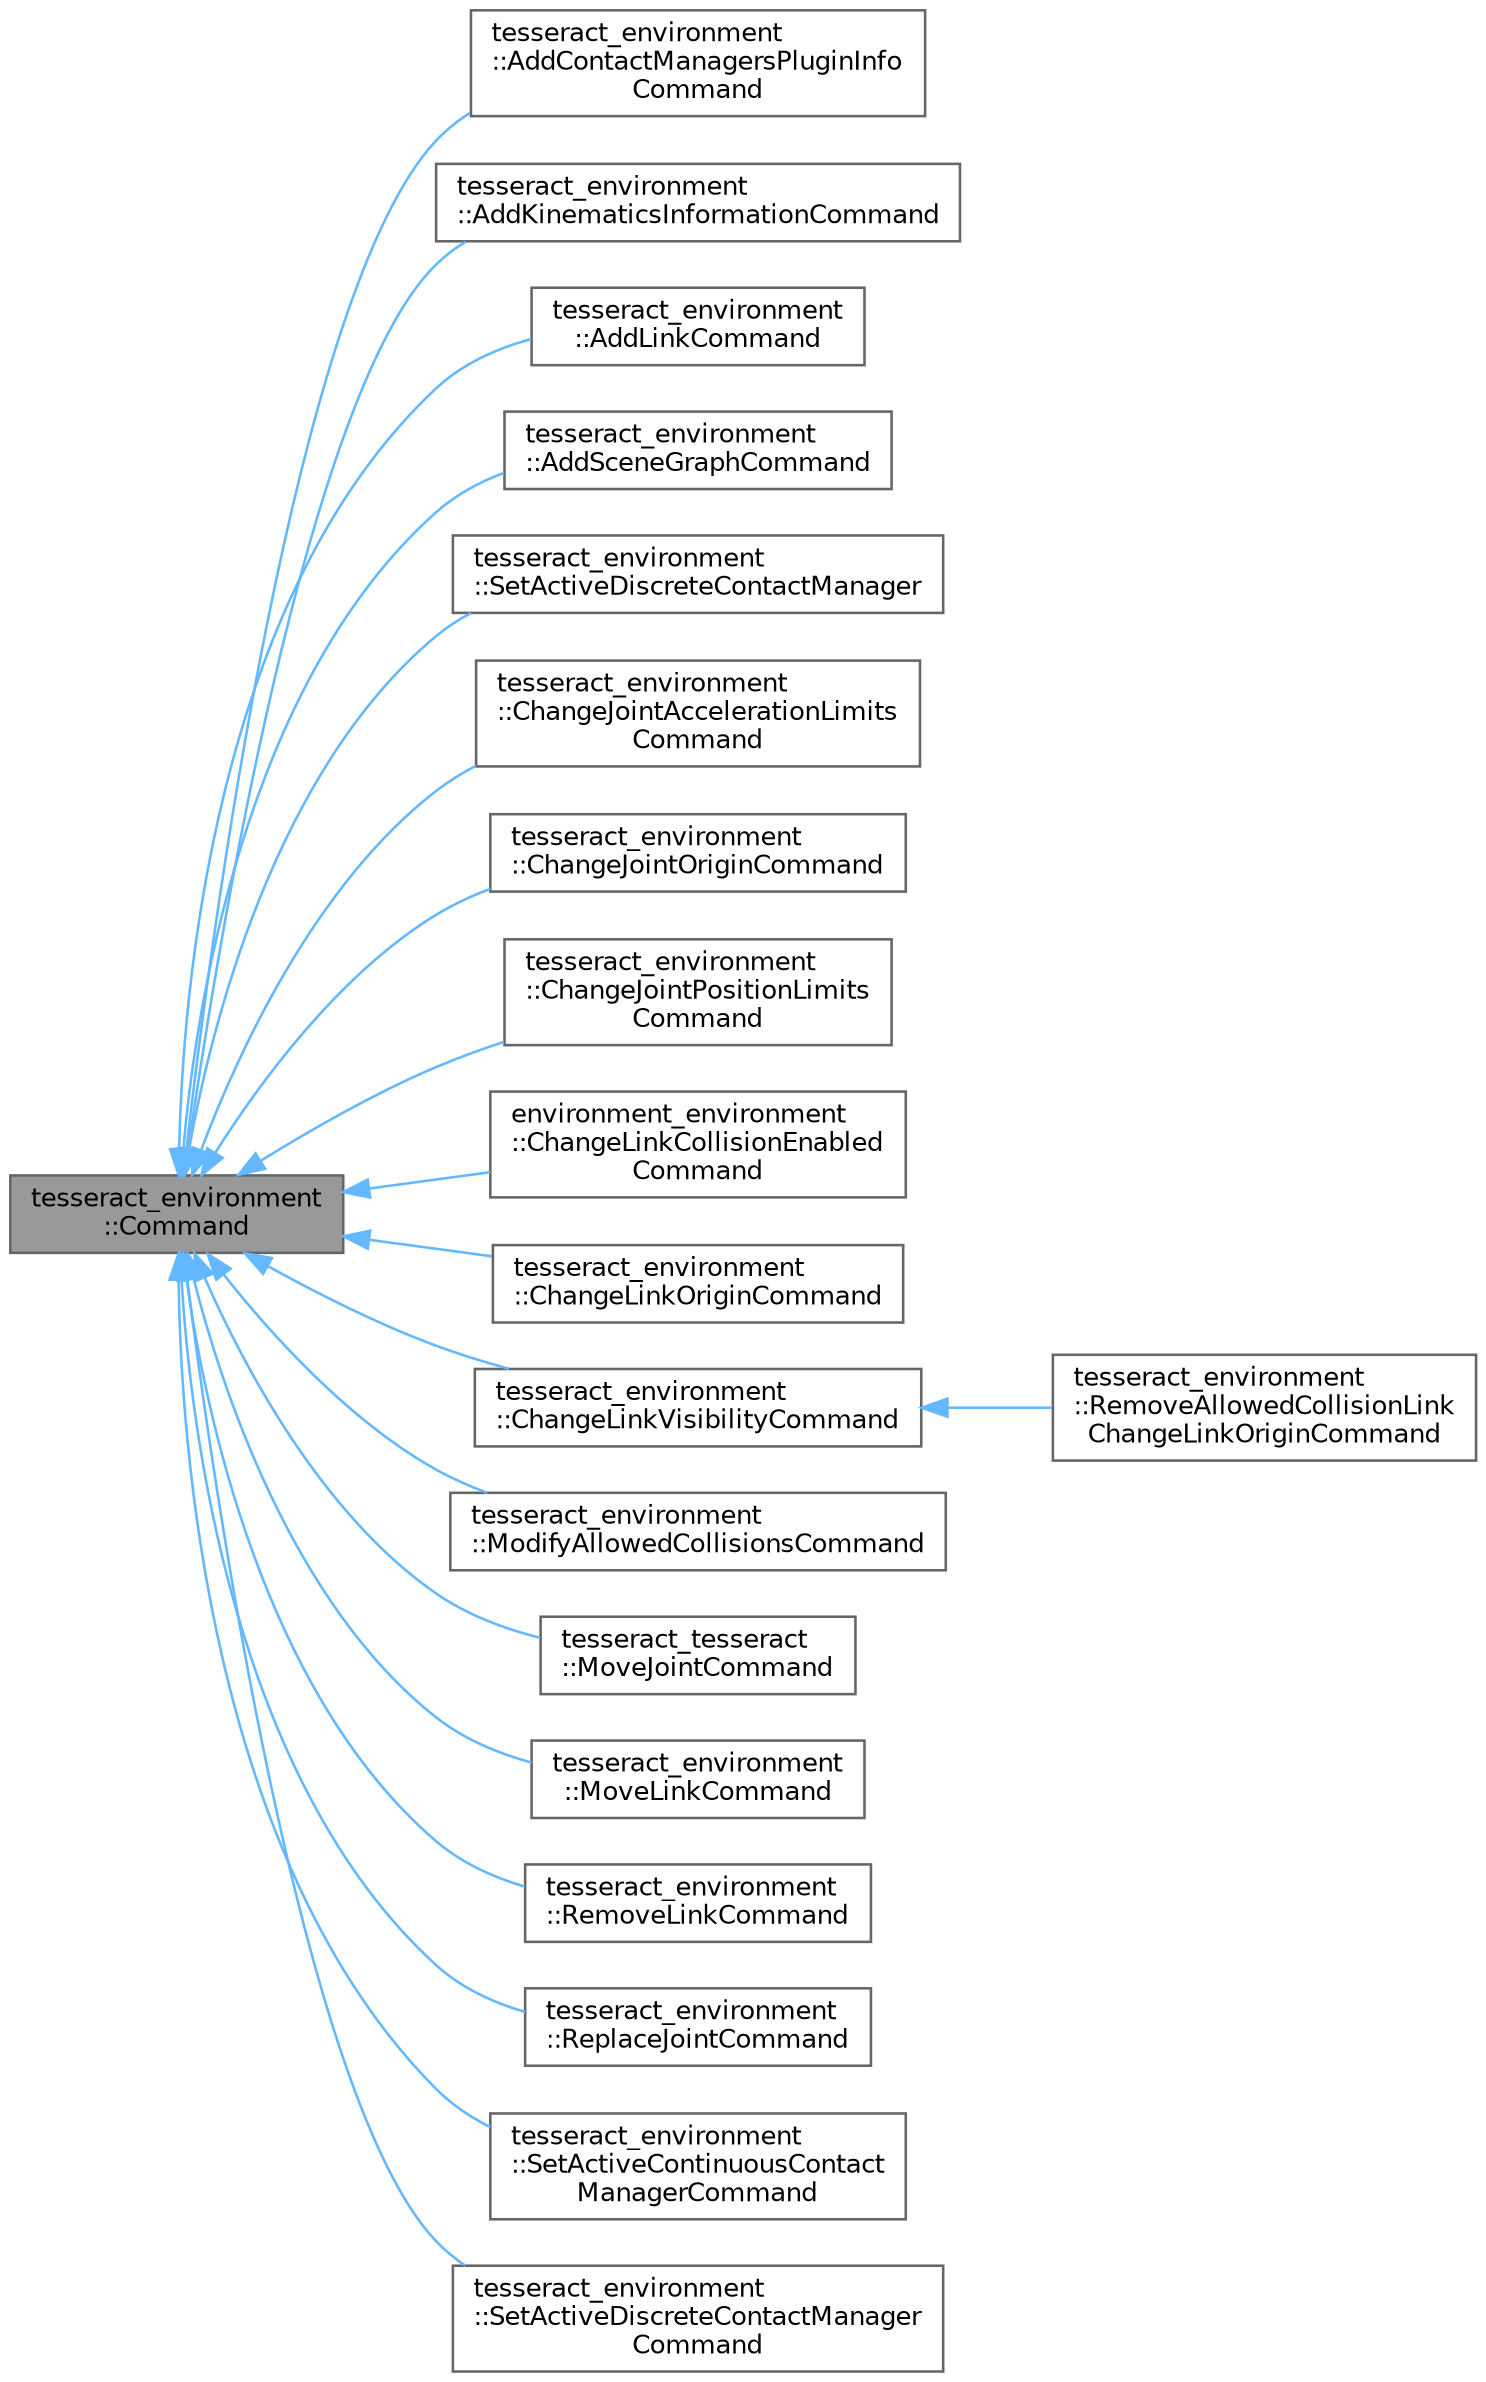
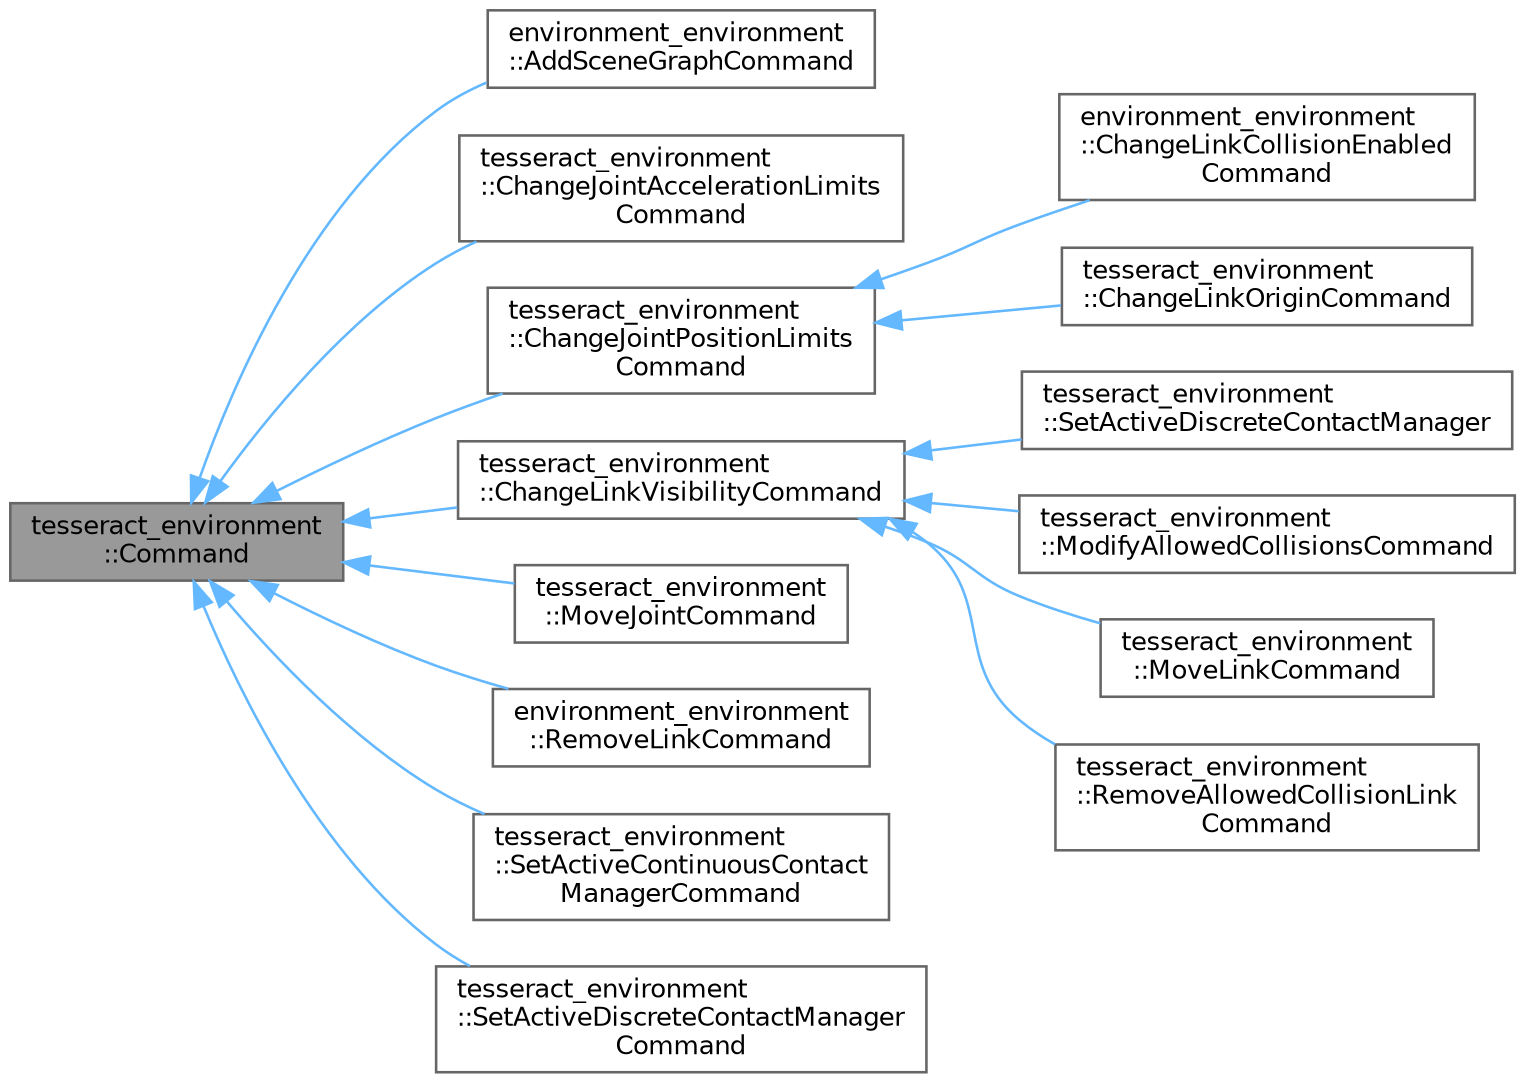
(698, 63) -> none
(698, 203) -> none
(698, 326) -> none
(698, 450) -> (681, 49)
(280, 853) -> (976, 445)
(698, 853) -> none
(430, 1180) -> (985, 239)
(431, 1248) -> (981, 313)
(342, 1401) -> (975, 507)
(1264, 1408) -> (1267, 797)
(307, 1564) -> (990, 581)
(698, 1655) -> (681, 604)
(698, 1903) -> (681, 728)
(698, 2027) -> none
